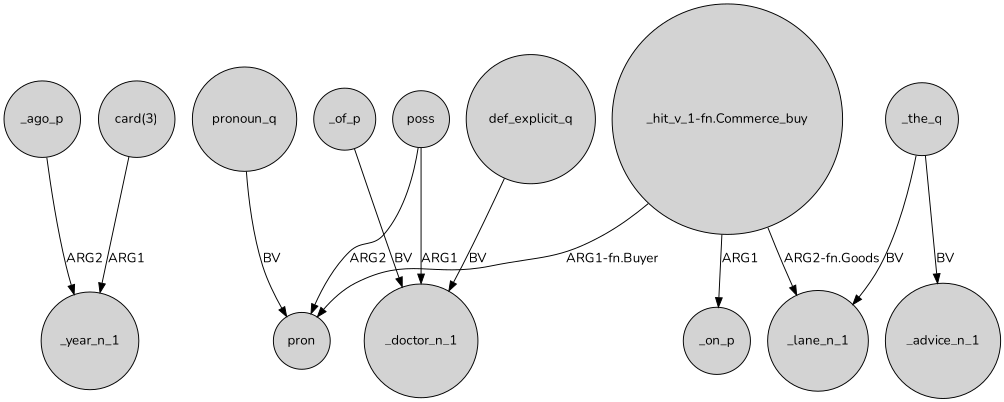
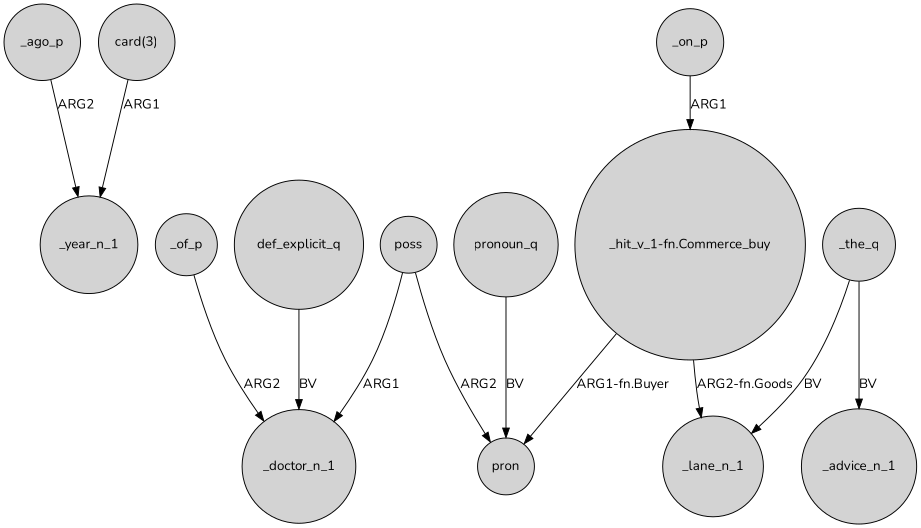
(403, 259) -> (262, 384)
(720, 266) -> (690, 98)
